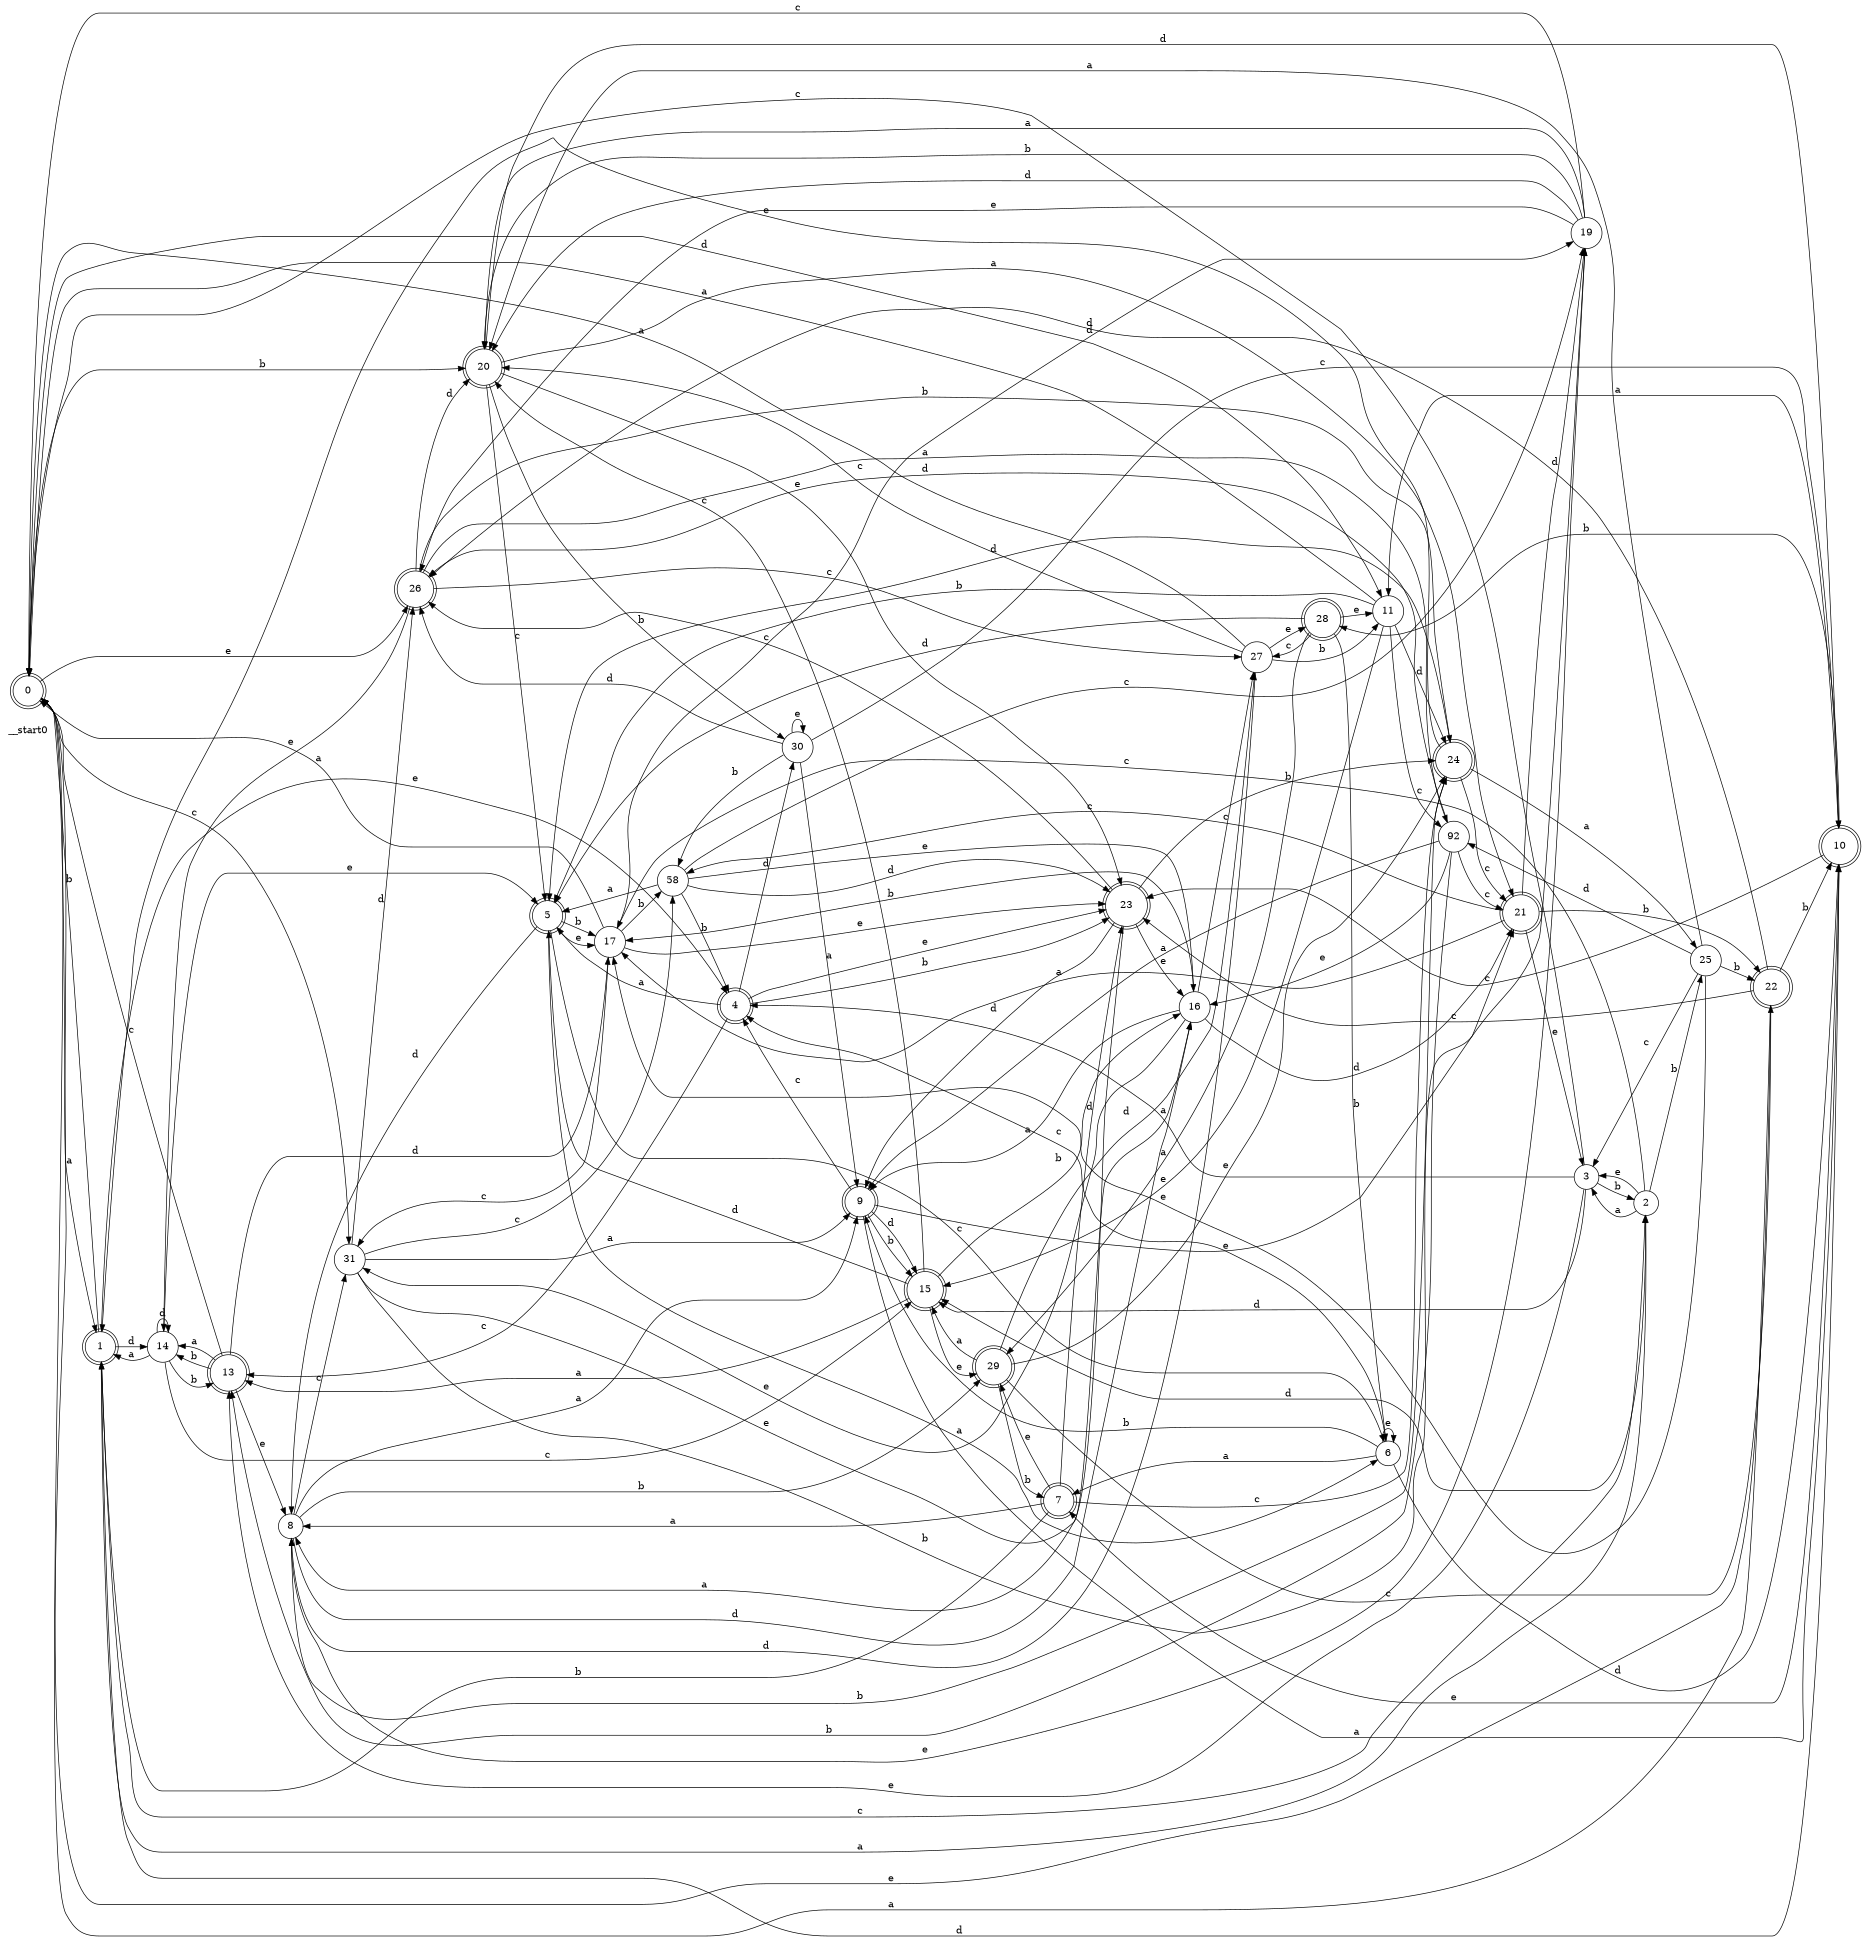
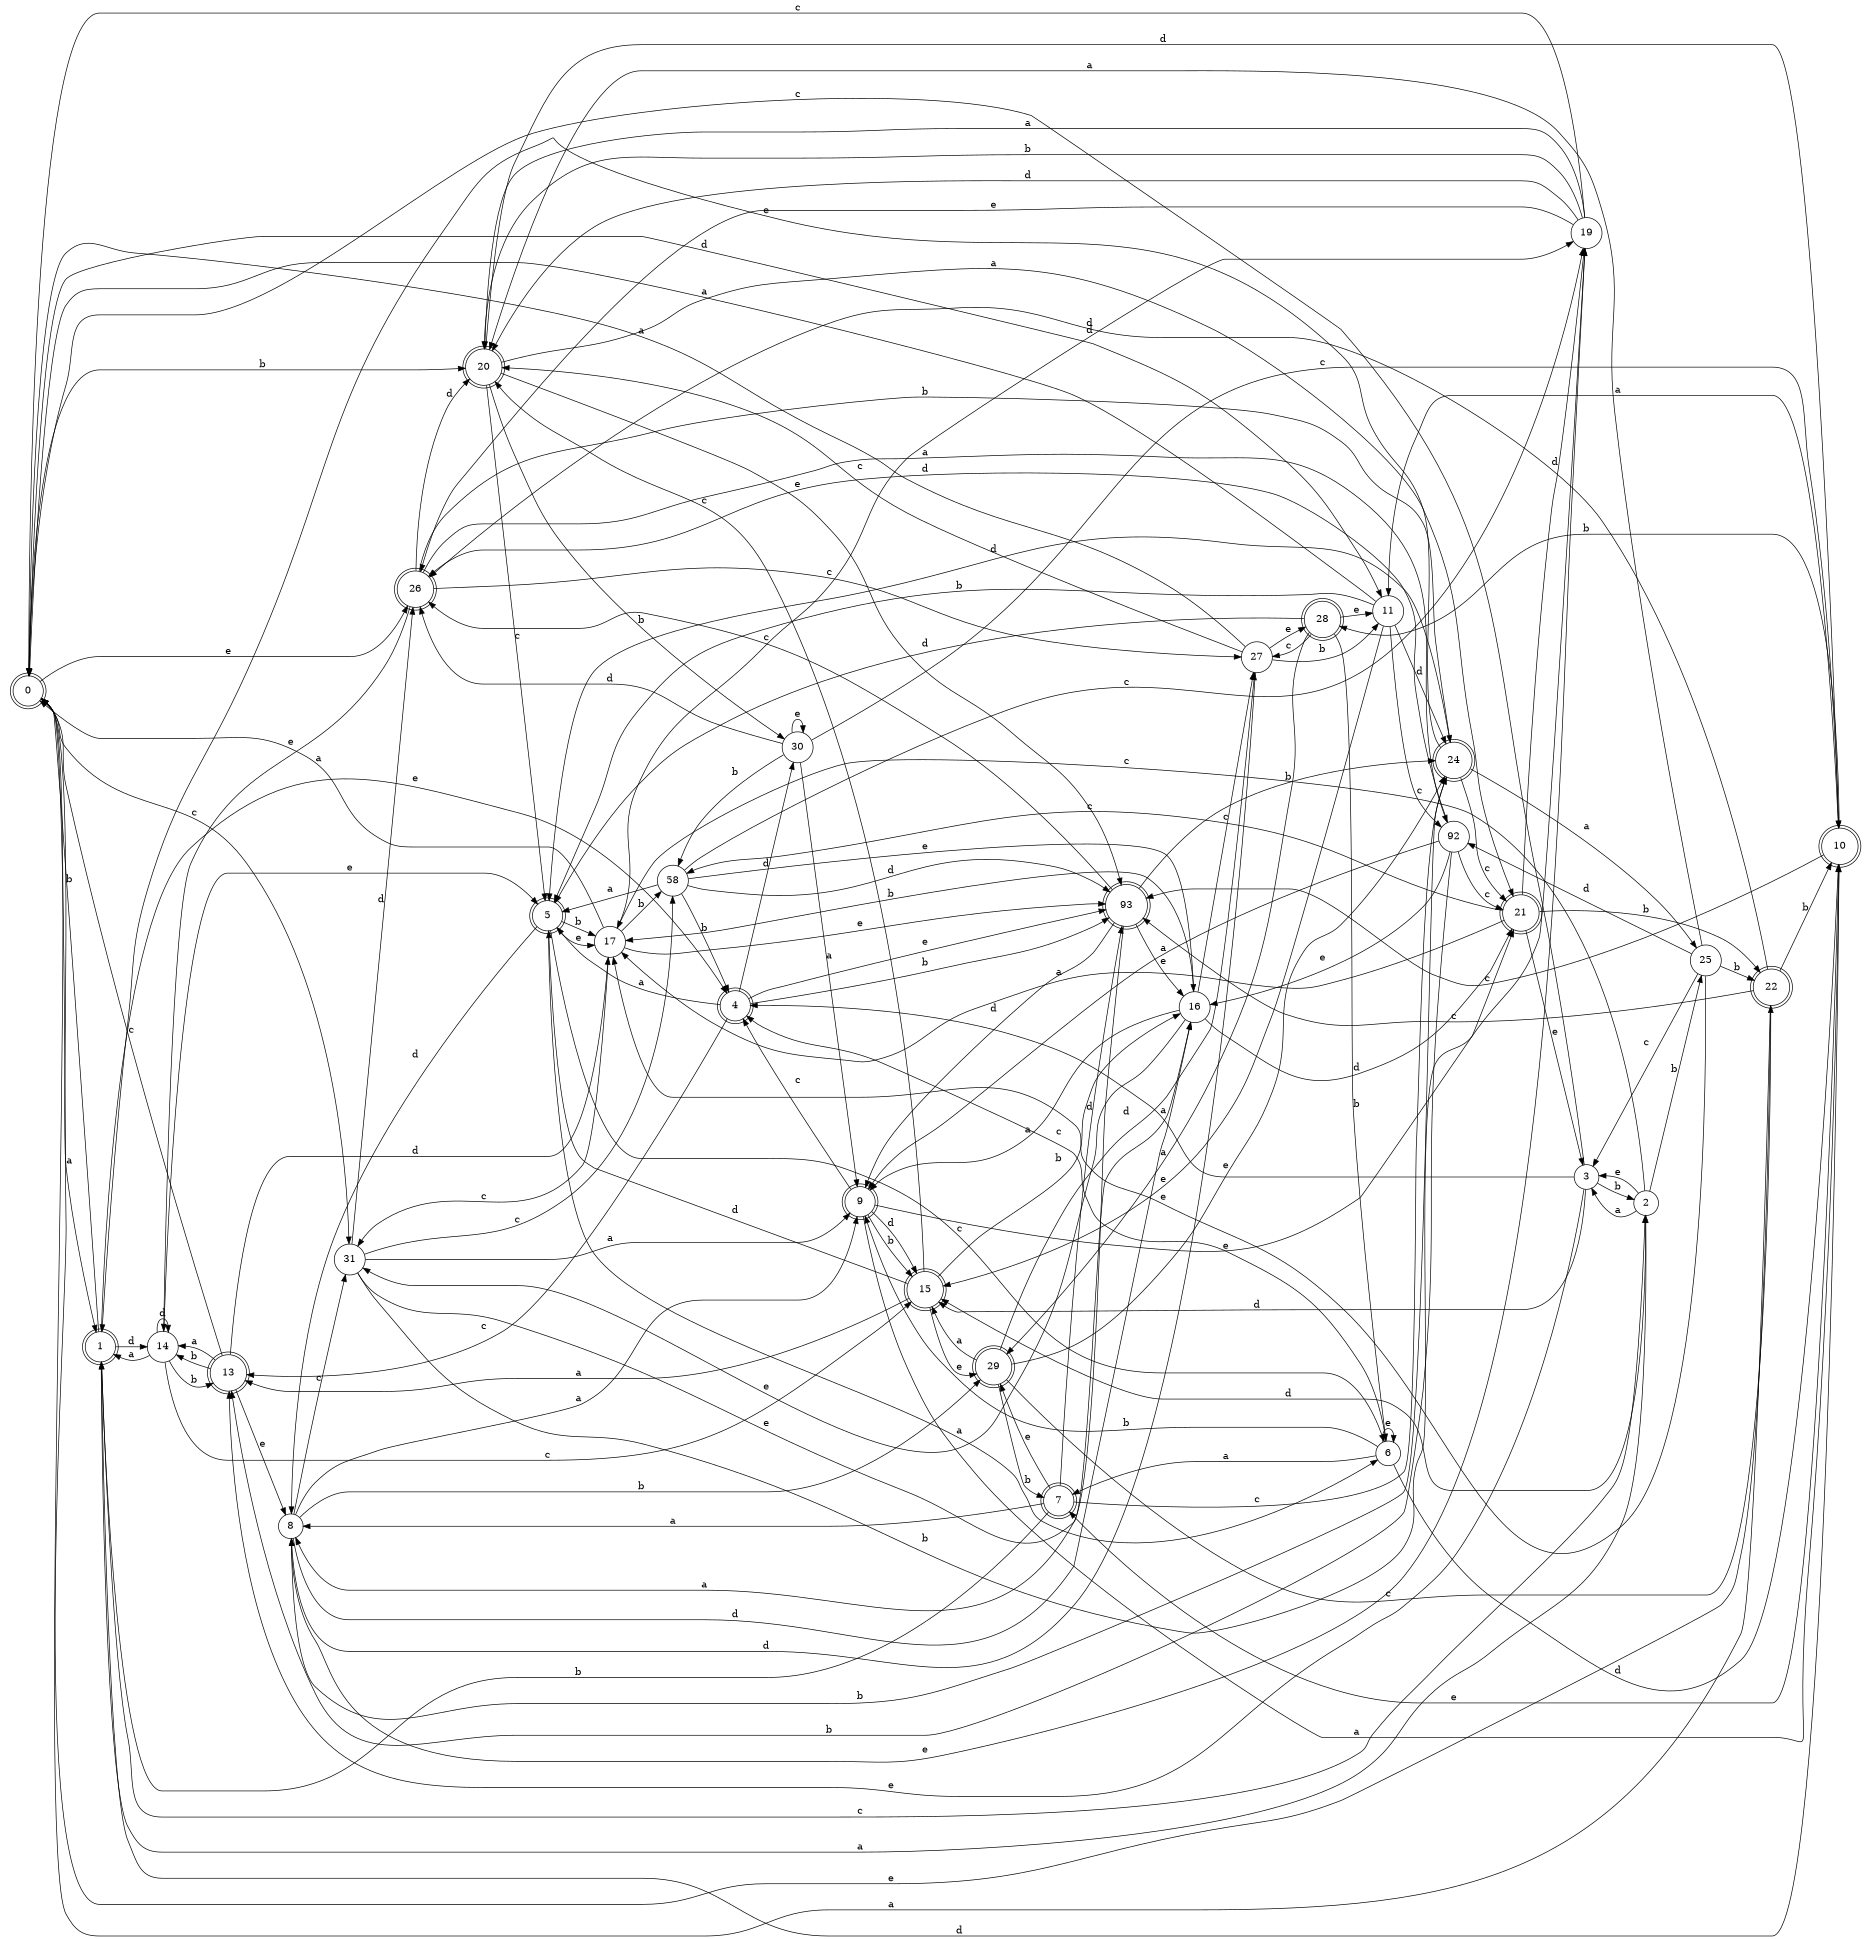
(28, 731) -> none
(1126, 905) -> (1126, 905)
